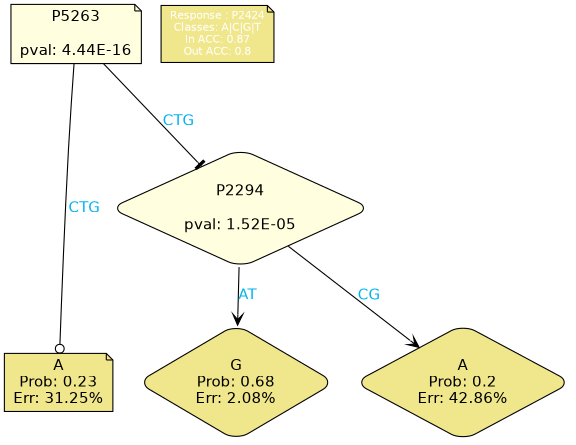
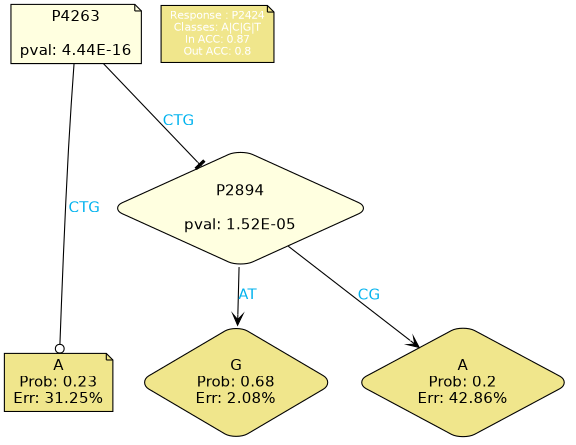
(76, 34) -> (76, 34)
(241, 208) -> (241, 208)
